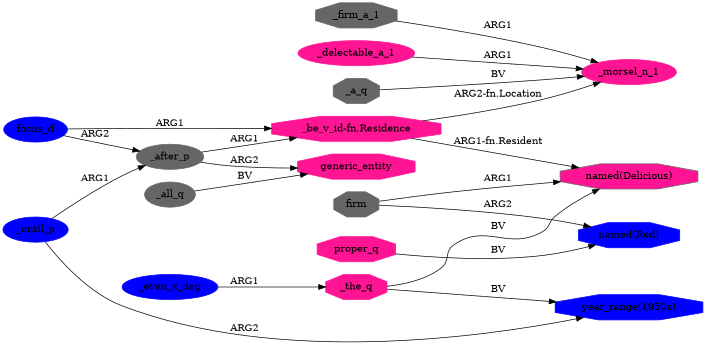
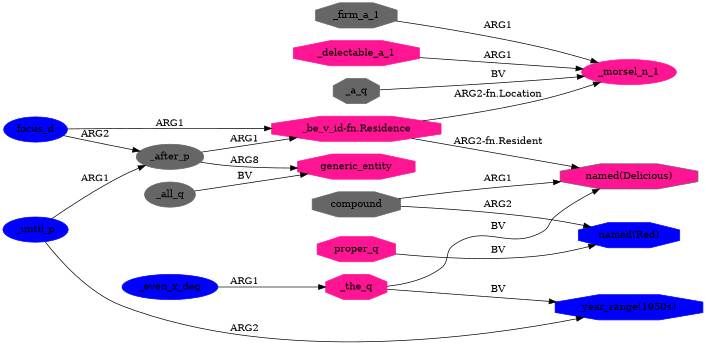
(356, 53) -> (356, 53)
(498, 142) -> (498, 142)
(245, 161) -> (245, 161)
(356, 204) -> (356, 204)
